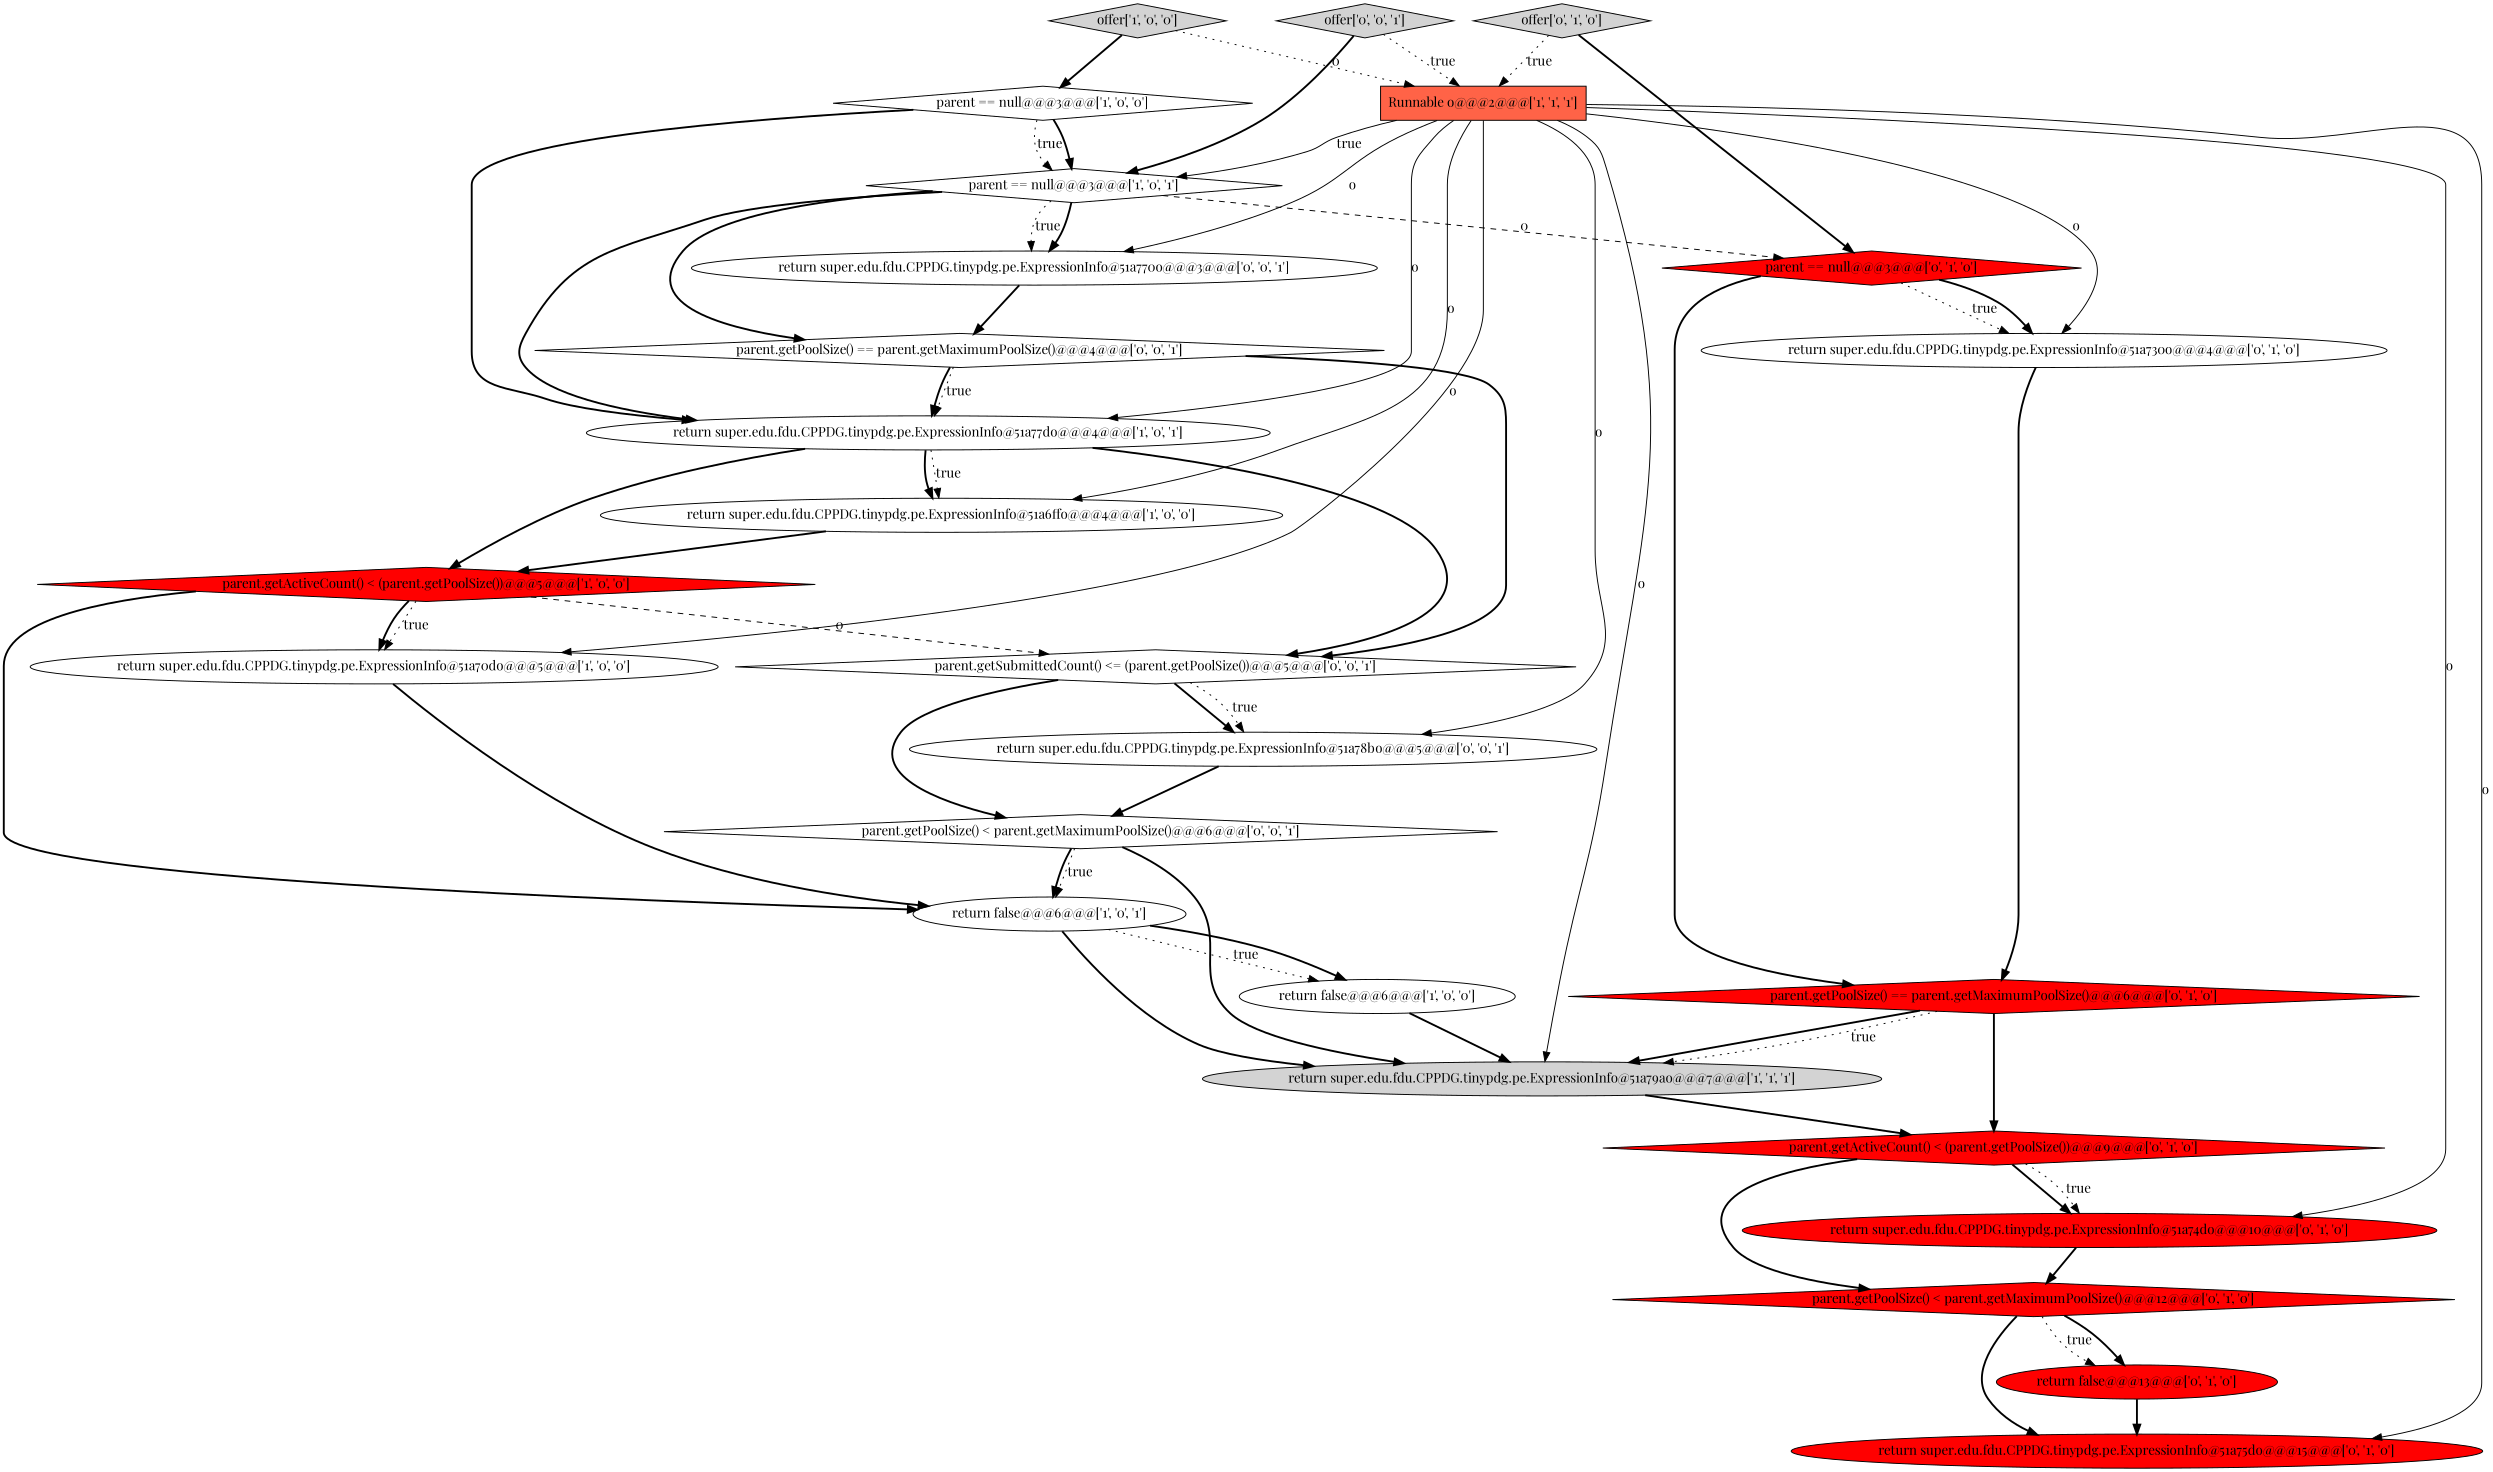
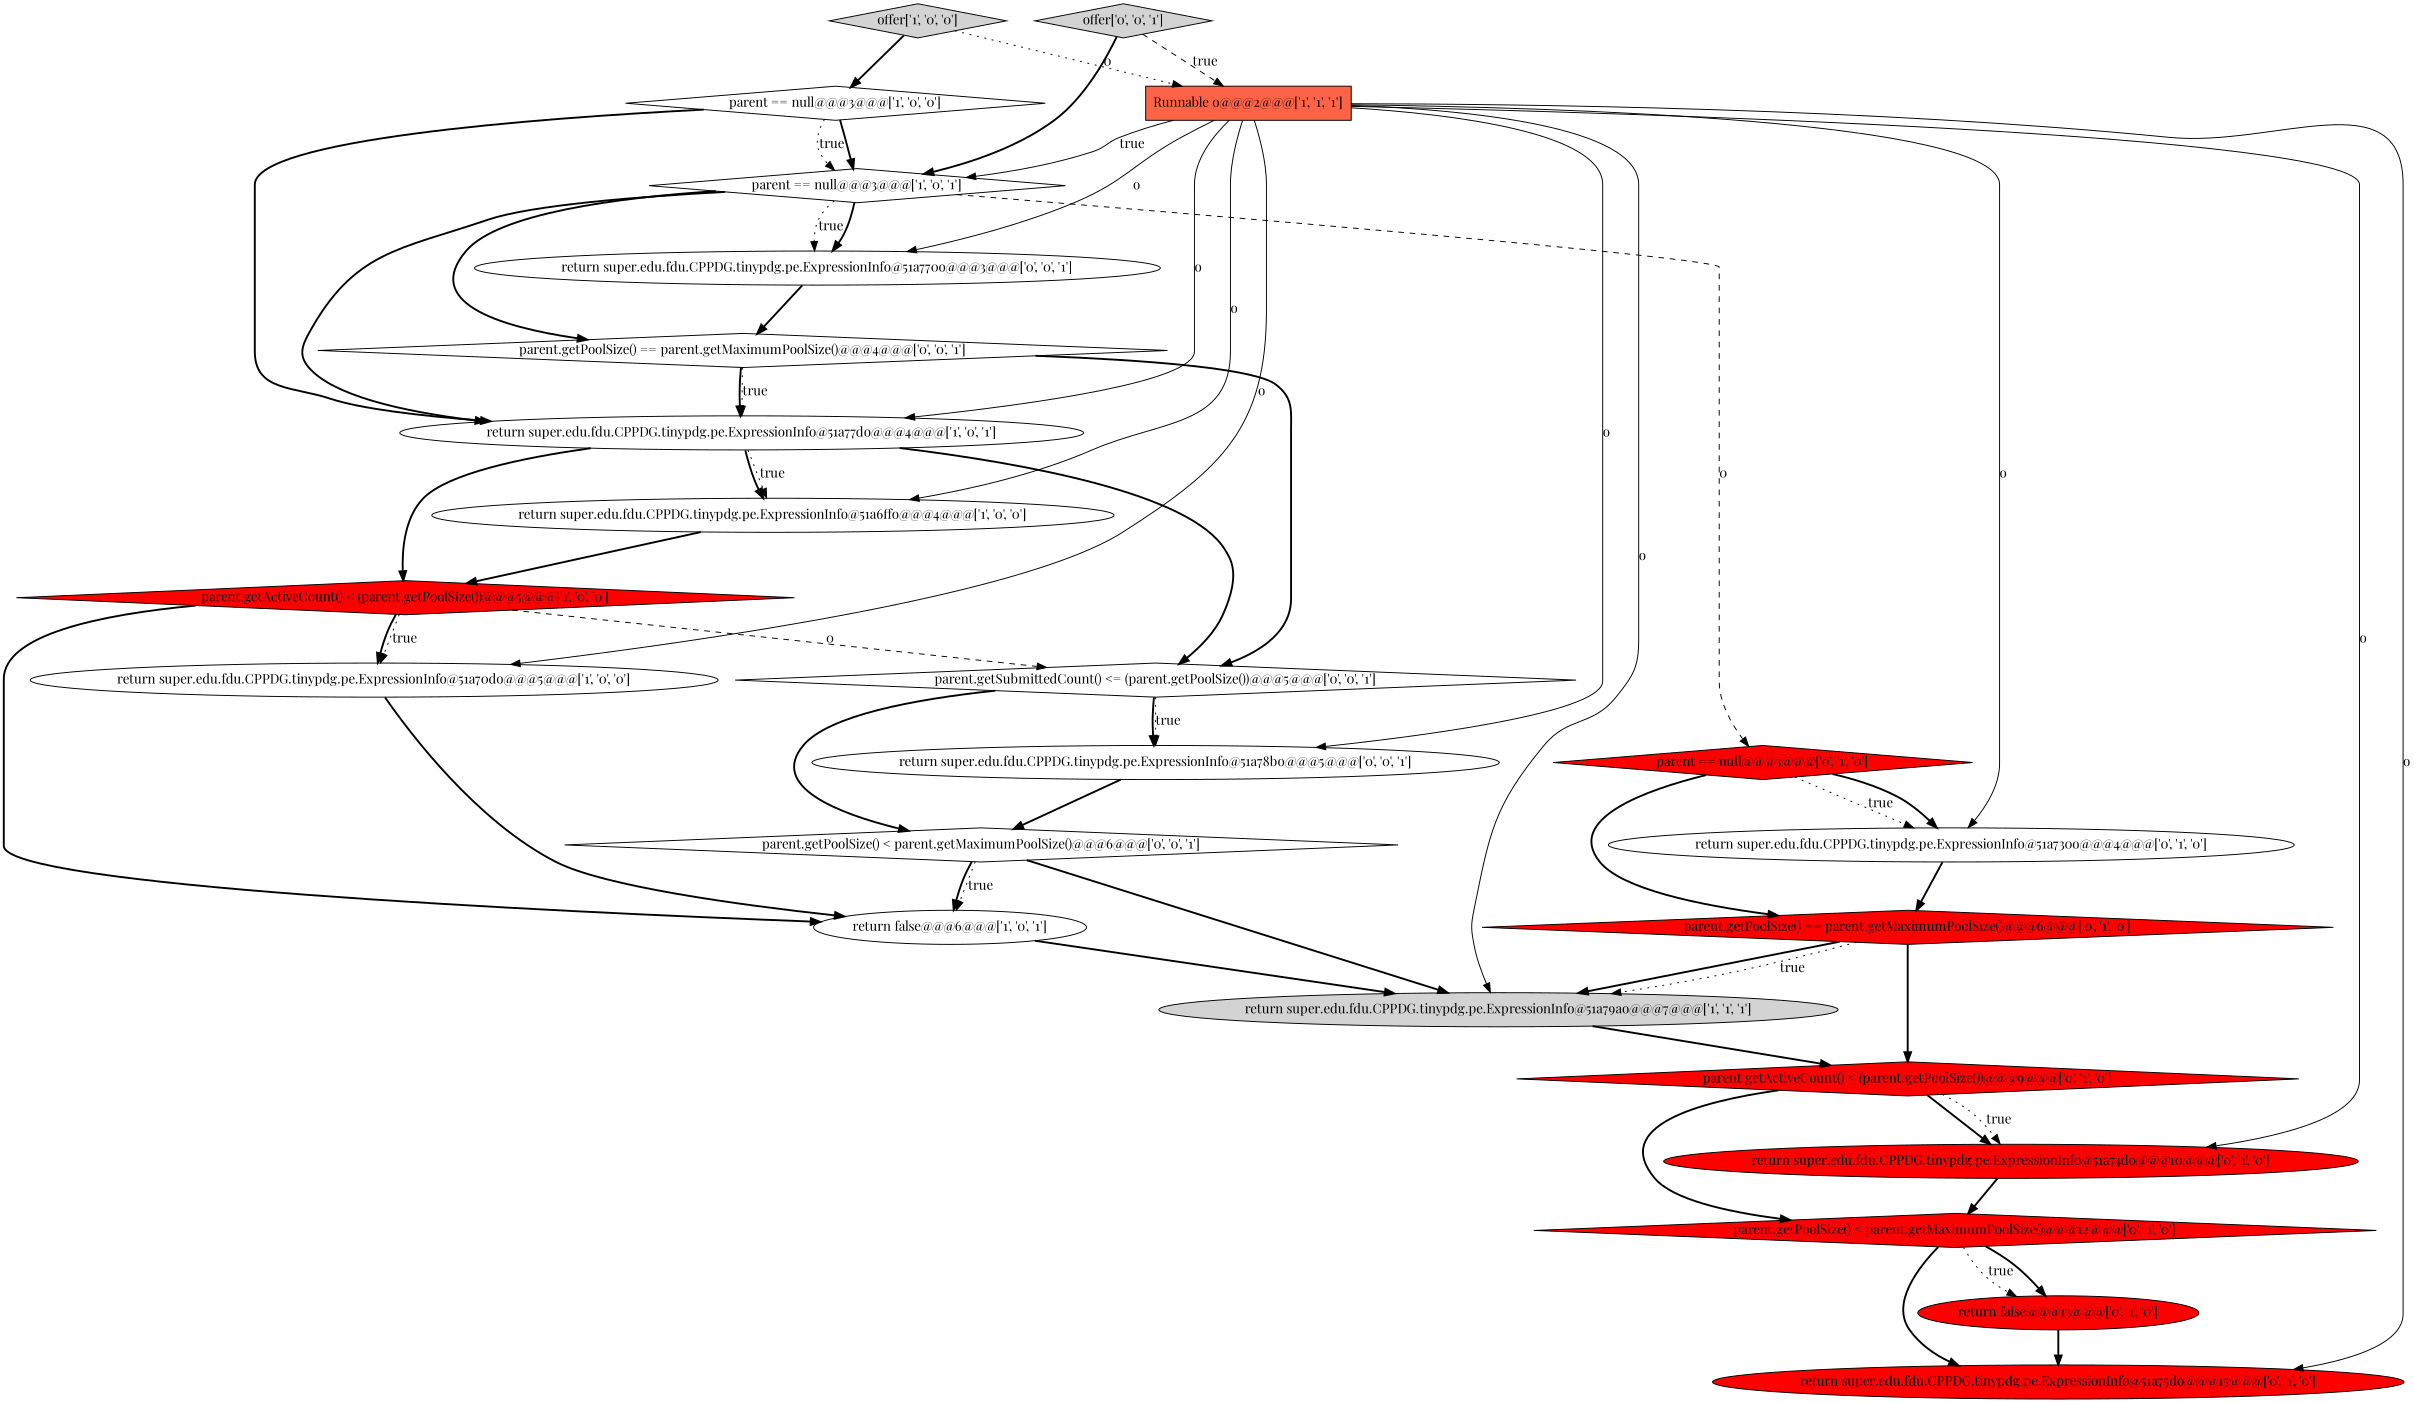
(1562, 21) -> none
(1417, 57) -> (1179, 58)
(1377, 996) -> none
